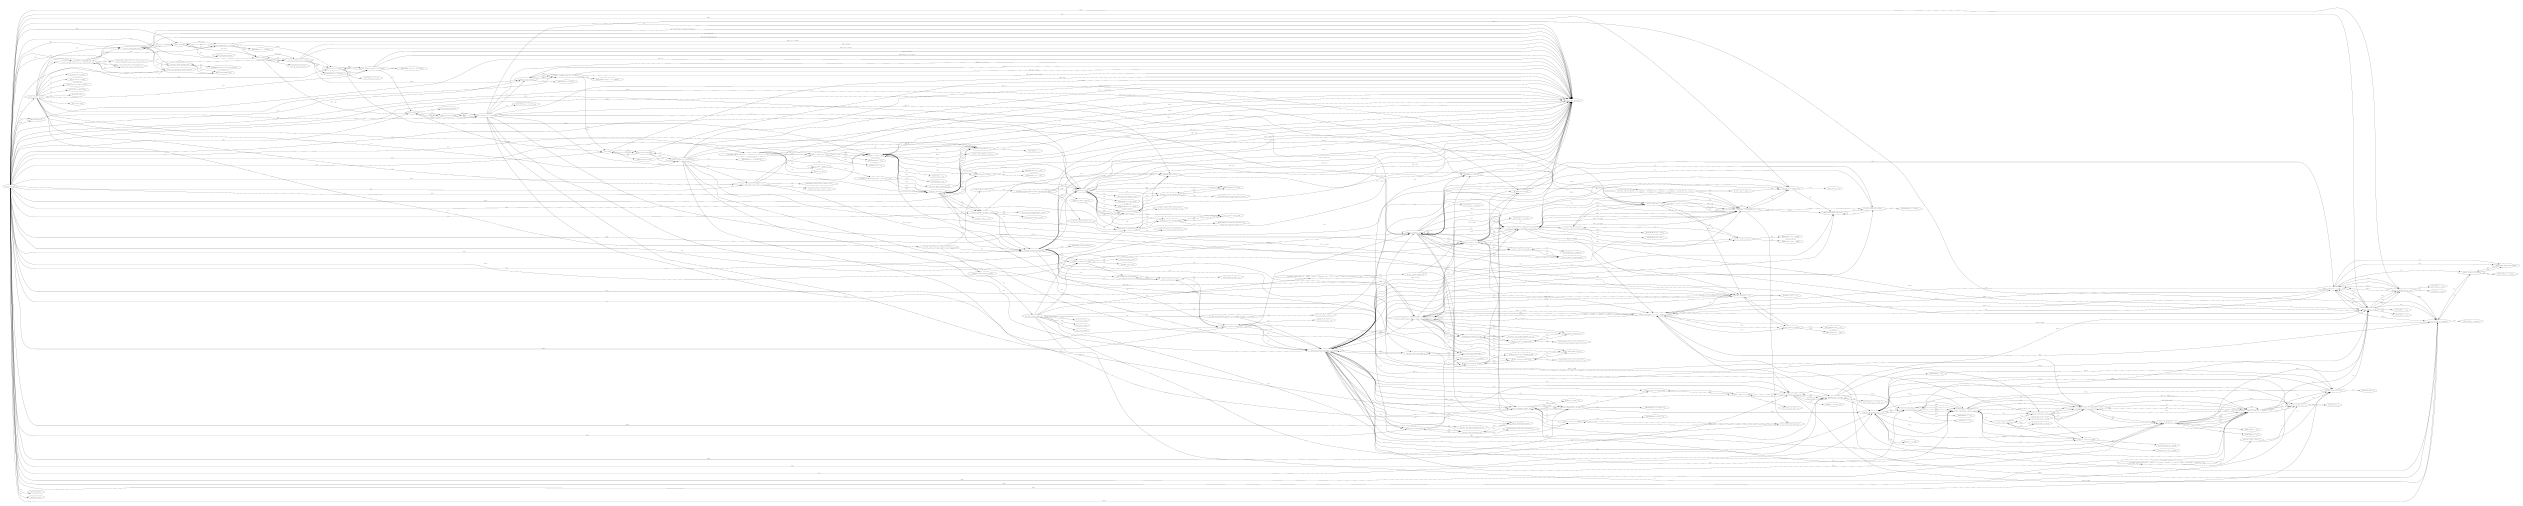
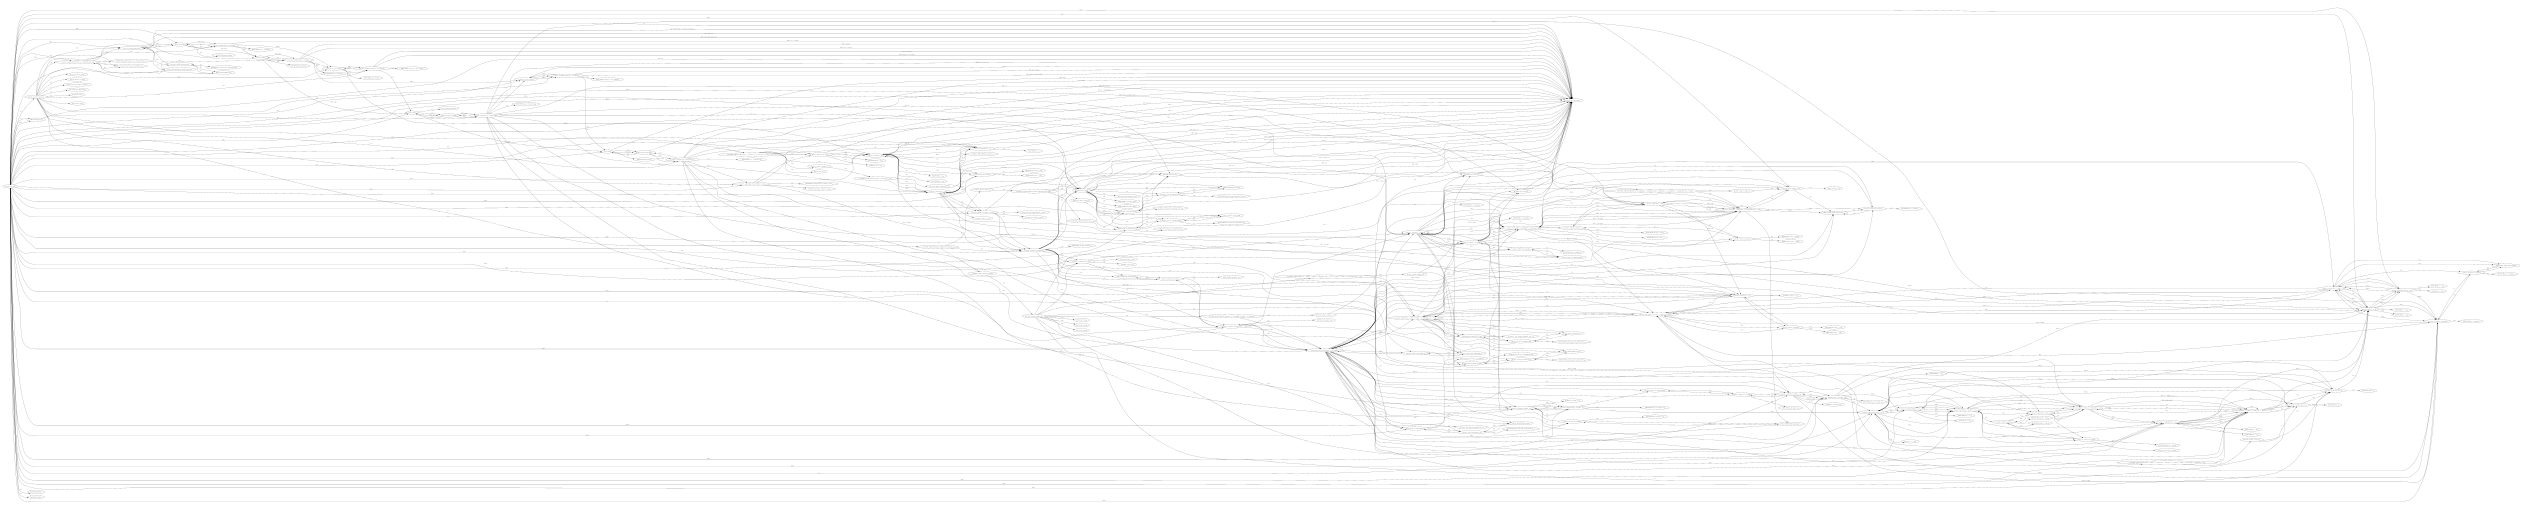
(566, 82) -> none
